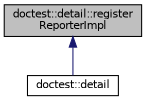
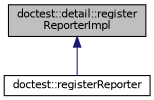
(73, 86) -> (77, 86)
